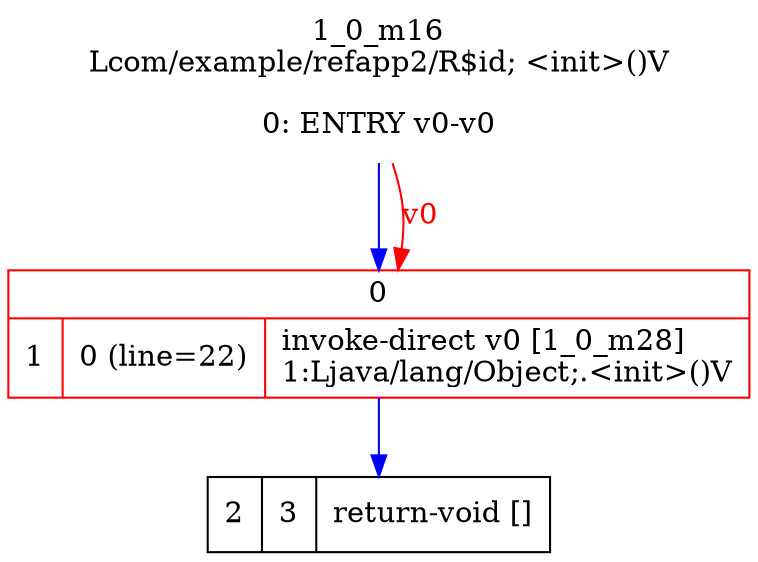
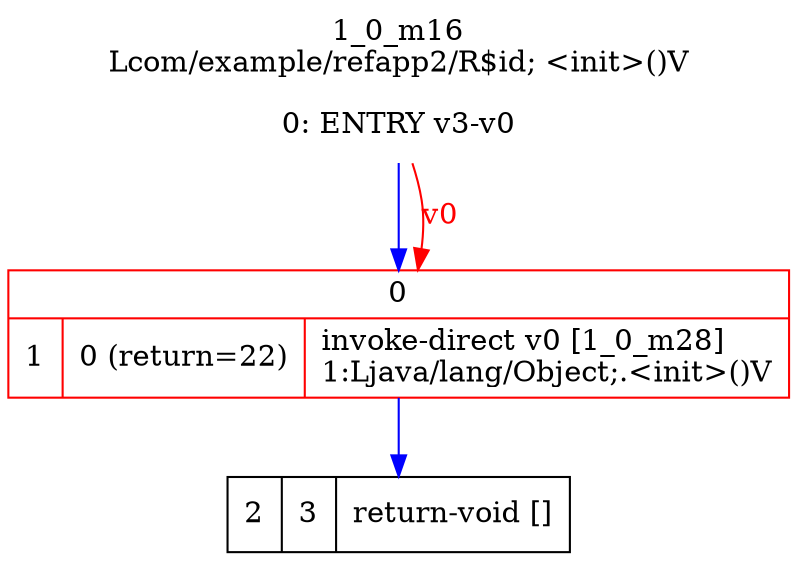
(379, 125) -> (399, 125)
(164, 357) -> (184, 357)
